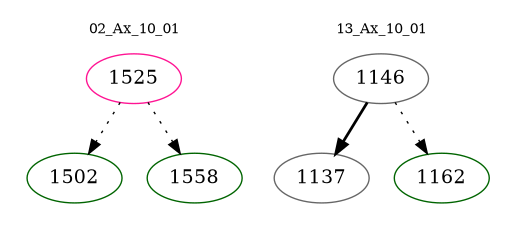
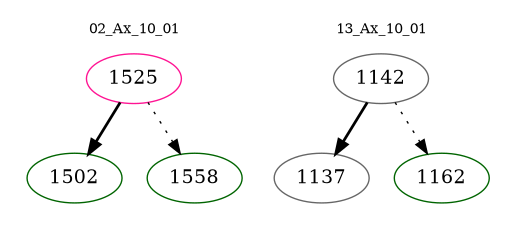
(381, 79) -> (381, 79)
(108, 122) -> (108, 122)
